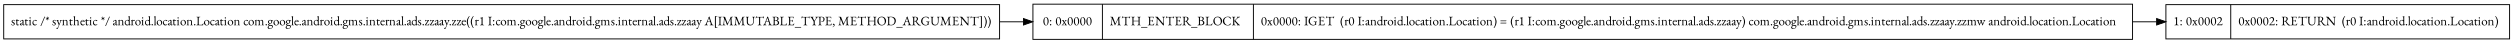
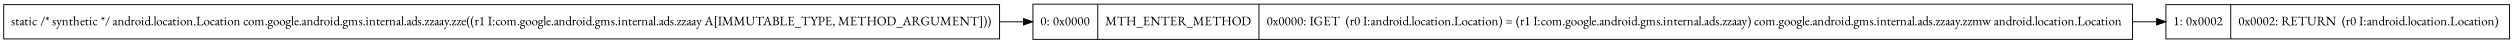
(1176, 21) -> (1178, 21)
